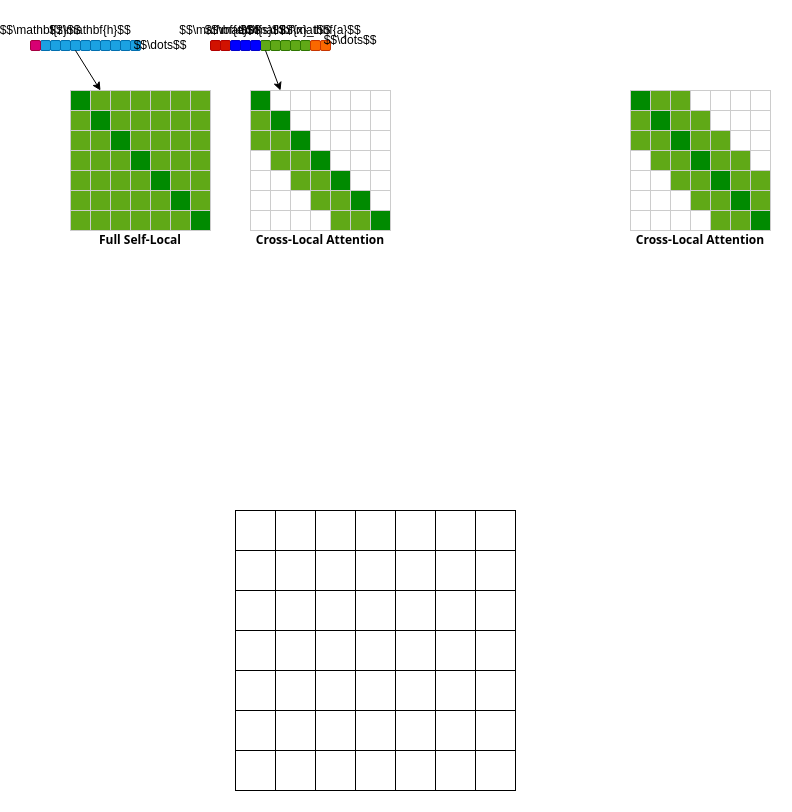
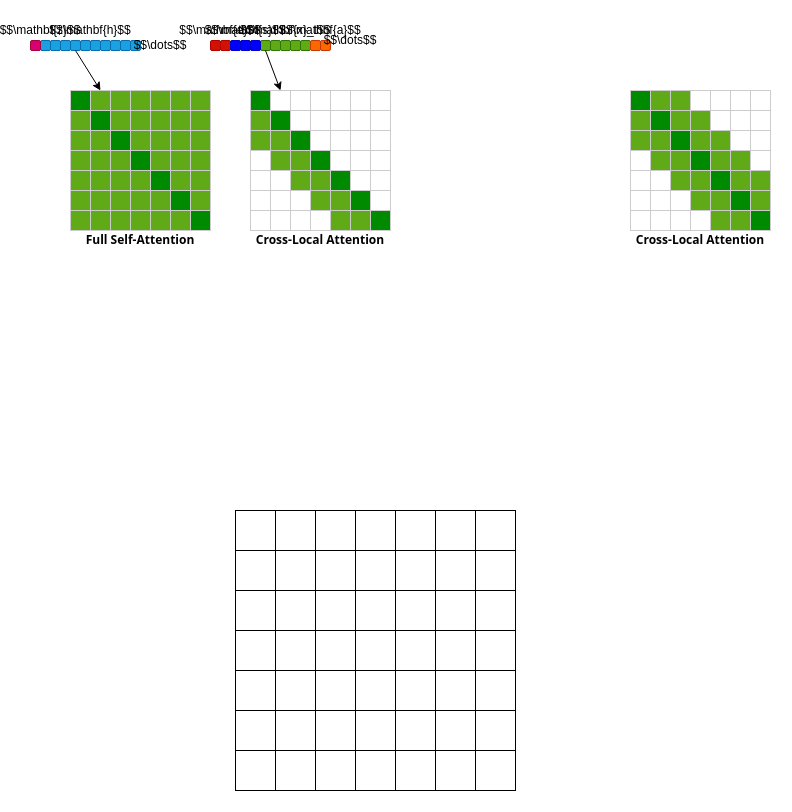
(141, 241) -> (141, 241)
